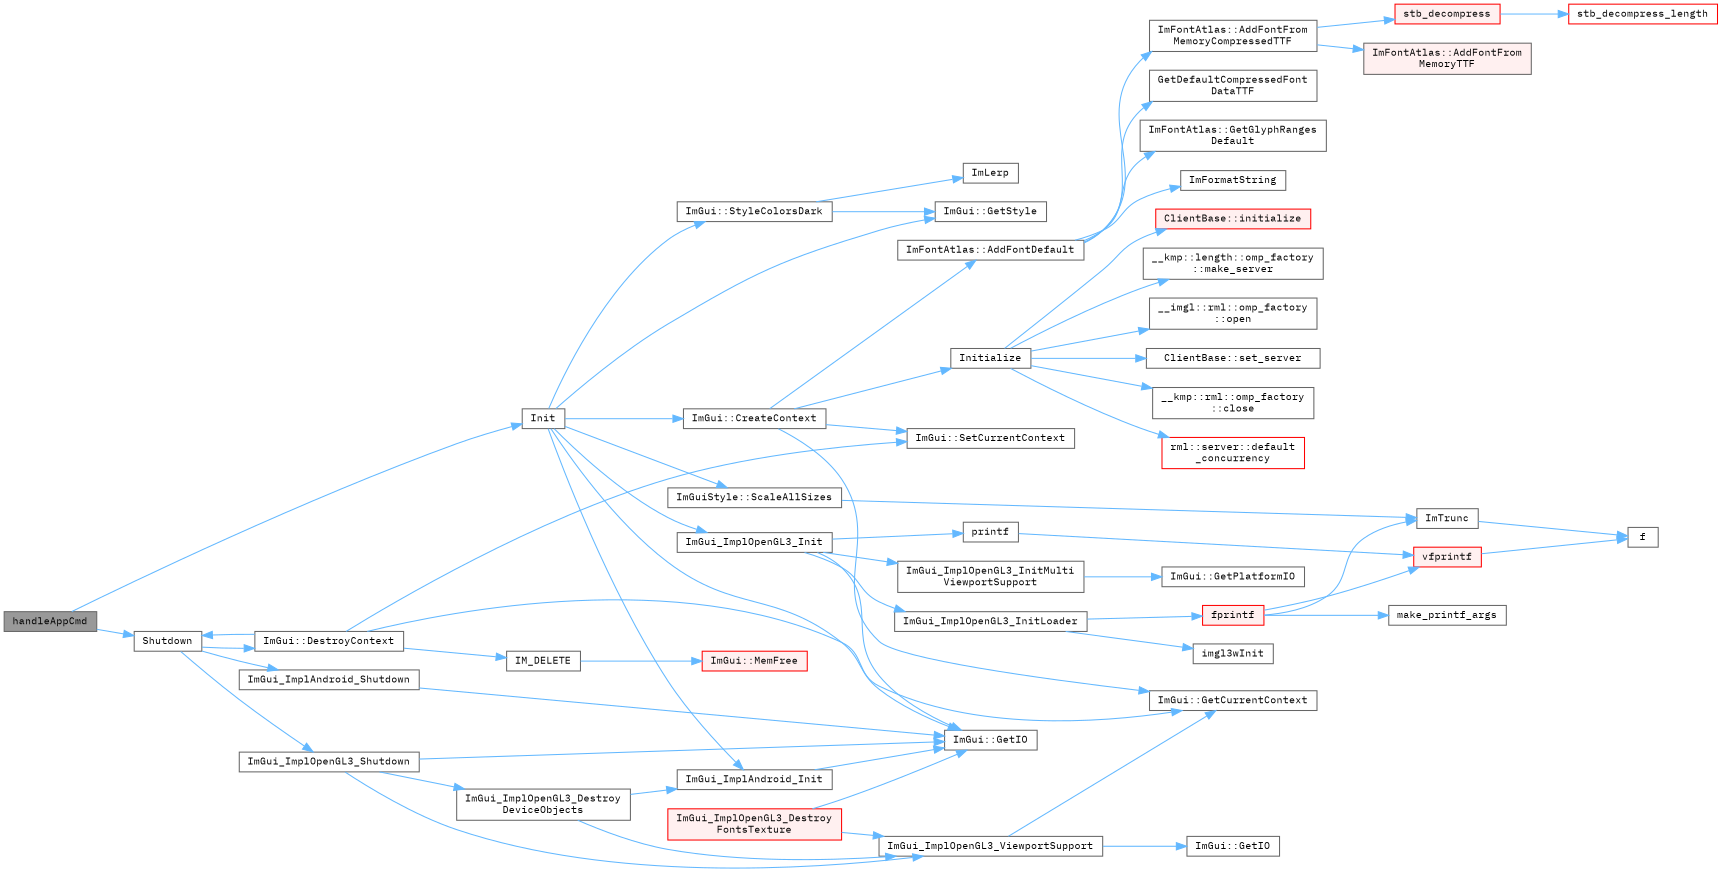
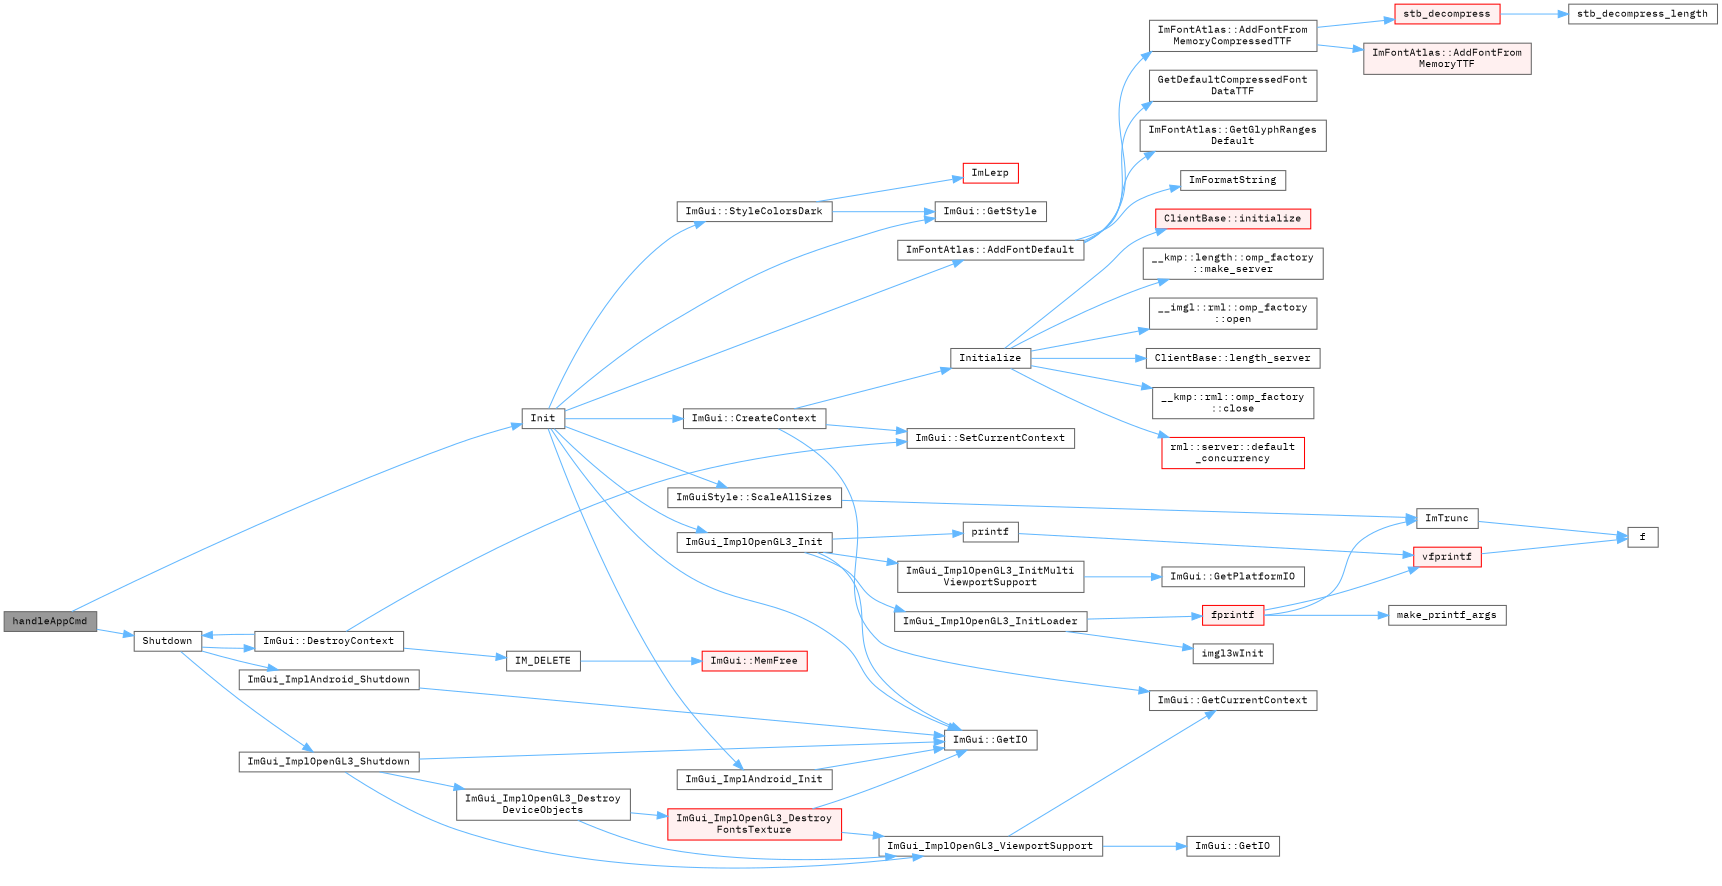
(1643, 14) -> (1643, 14)
(991, 173) -> (991, 173)
(868, 338) -> (759, 337)
(1233, 358) -> (1233, 358)
(782, 621) -> none
(649, 792) -> (644, 814)
